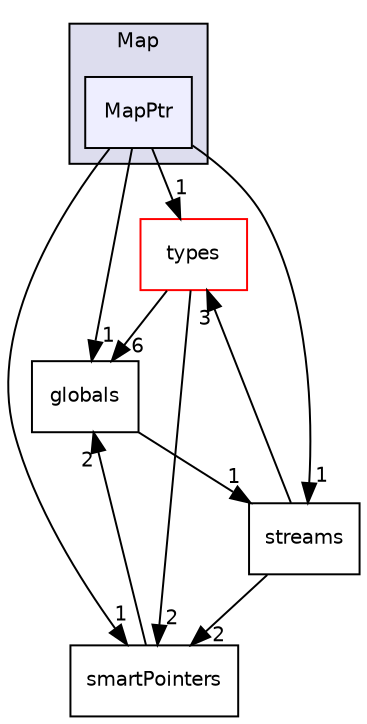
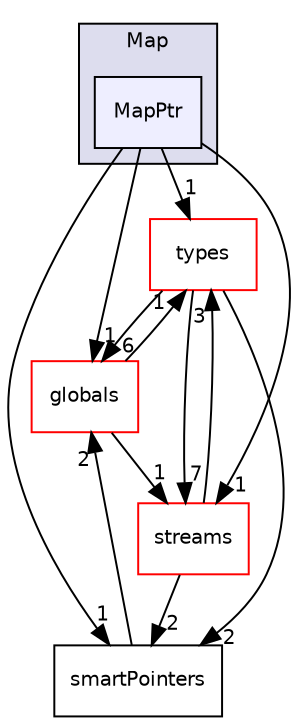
none -> (150, 334)
none -> (185, 386)
(85, 397) -> (85, 397)
(304, 539) -> (193, 539)
